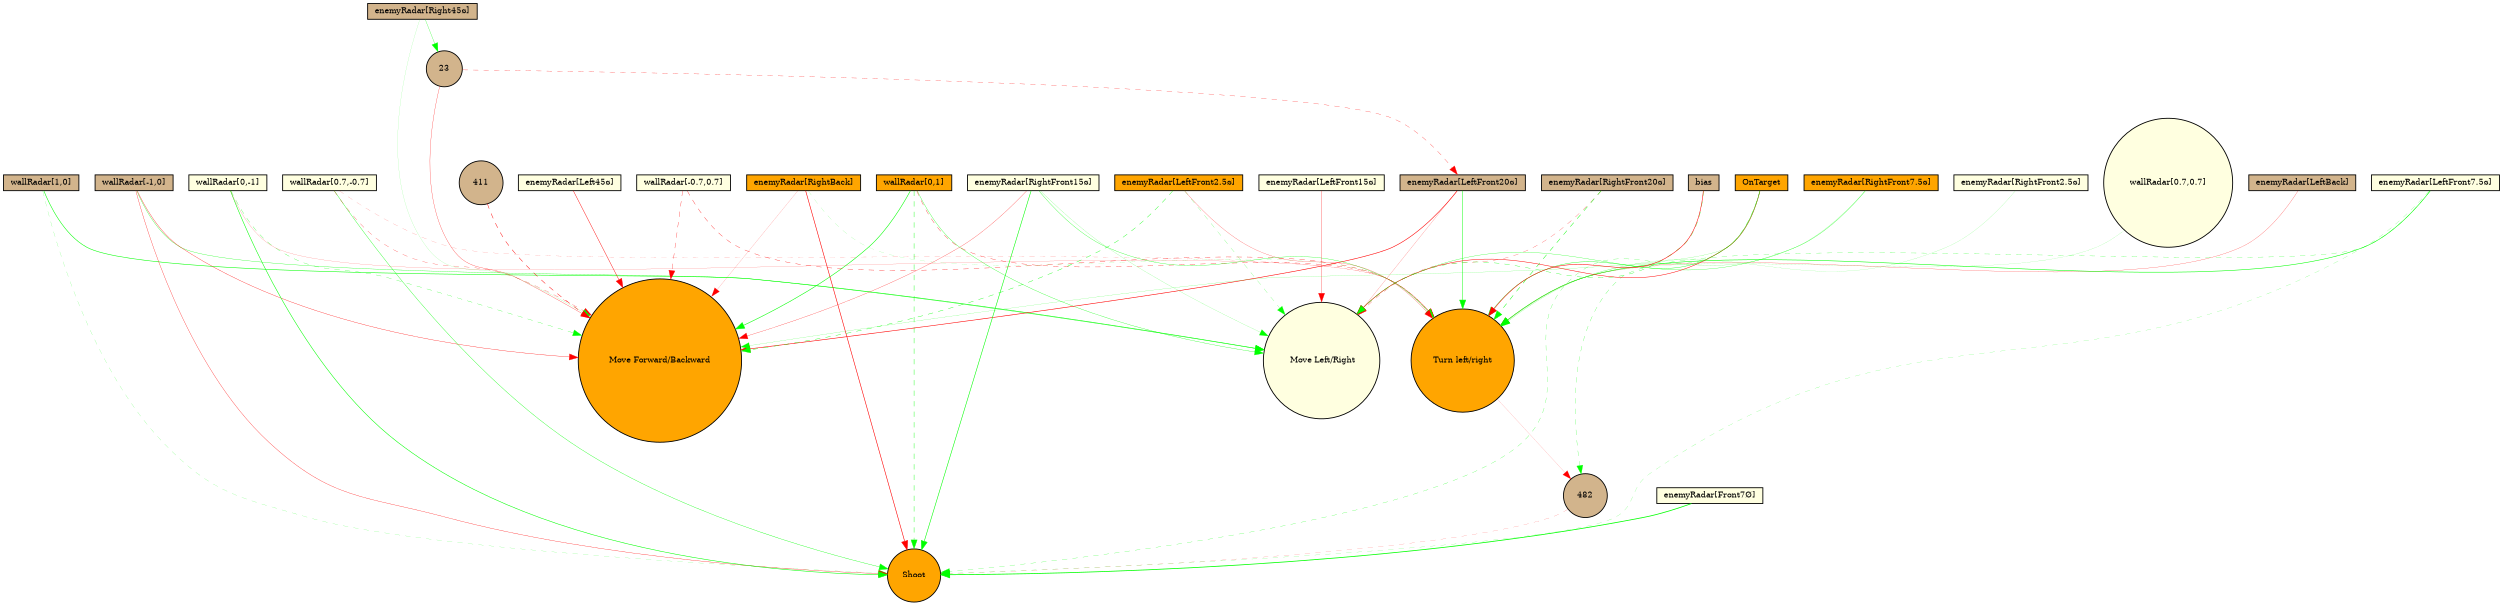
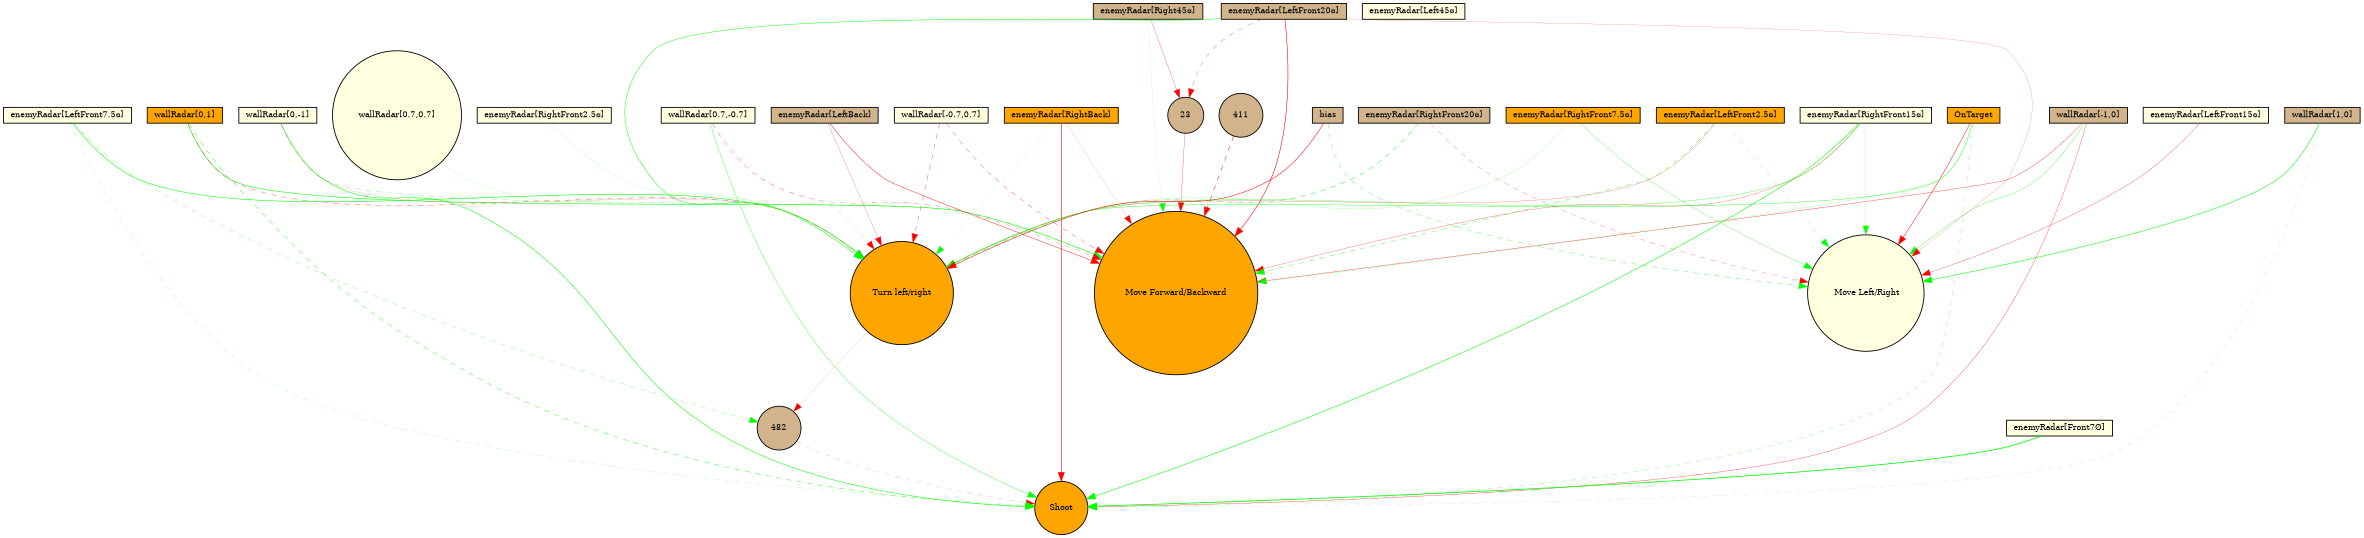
(430, 31) -> (1164, 55)
(967, 82) -> (1217, 45)
(596, 235) -> (930, 198)
(1050, 296) -> none
